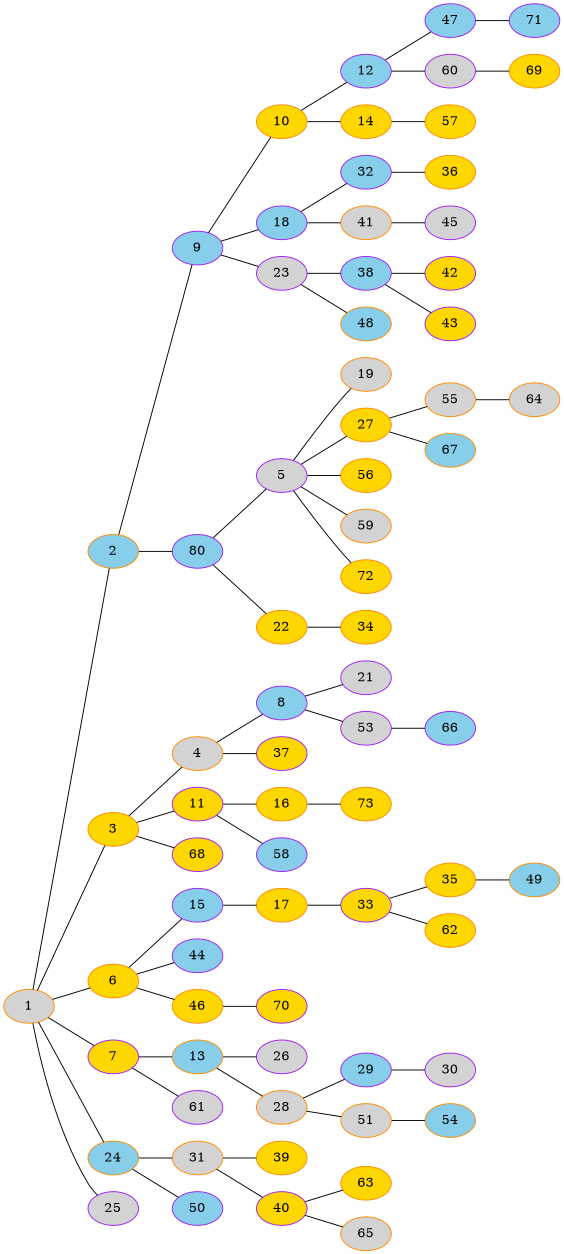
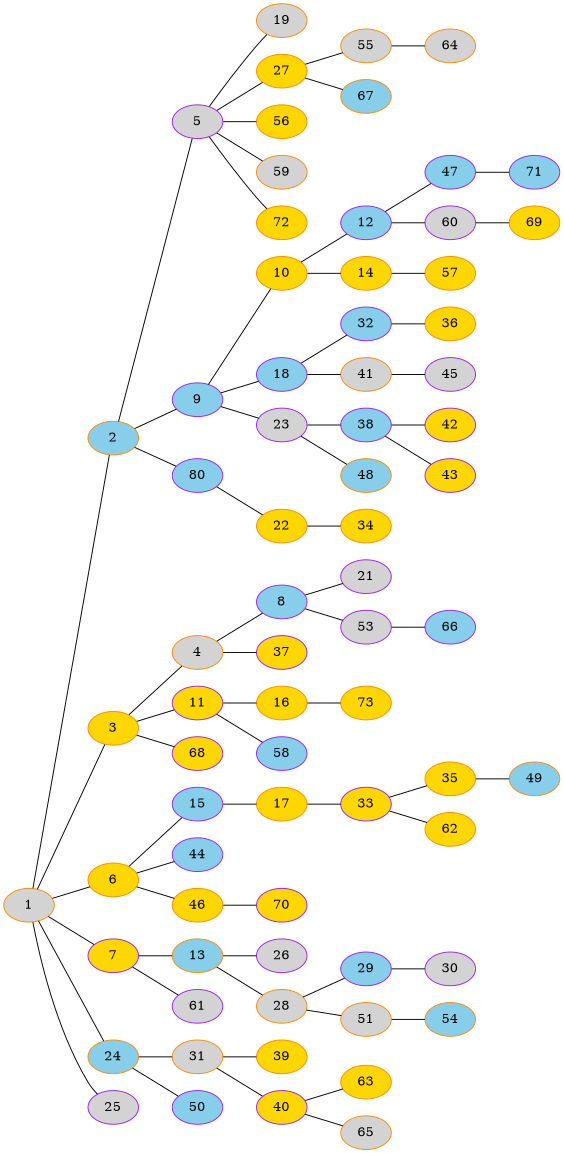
(240, 513) -> (155, 280)
